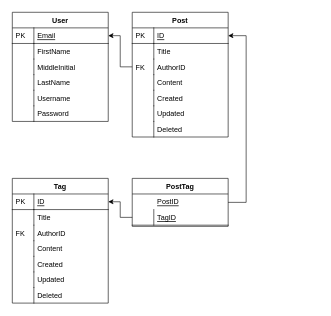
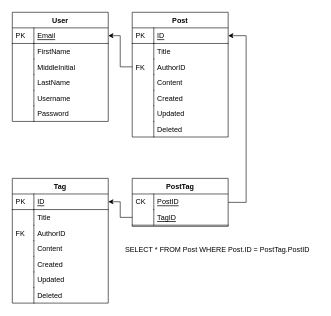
none -> (143, 202)
none -> (219, 251)
